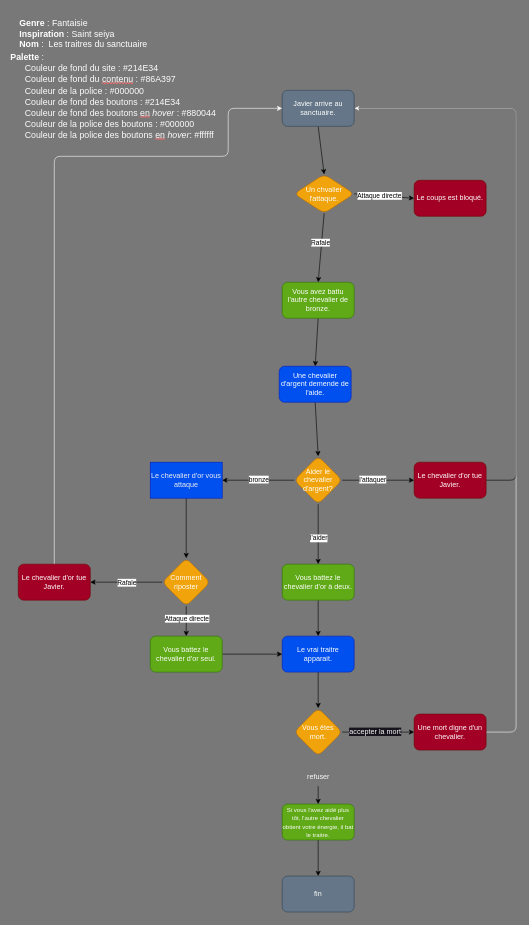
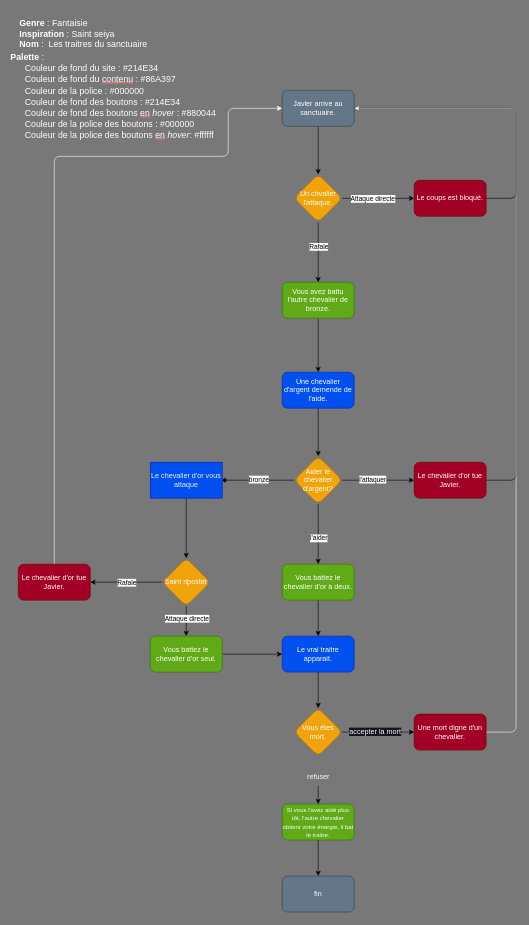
(324, 194) -> (318, 198)
none -> (500, 198)
(315, 384) -> (318, 390)
(227, 480) -> (228, 480)
(186, 582) -> (186, 582)
